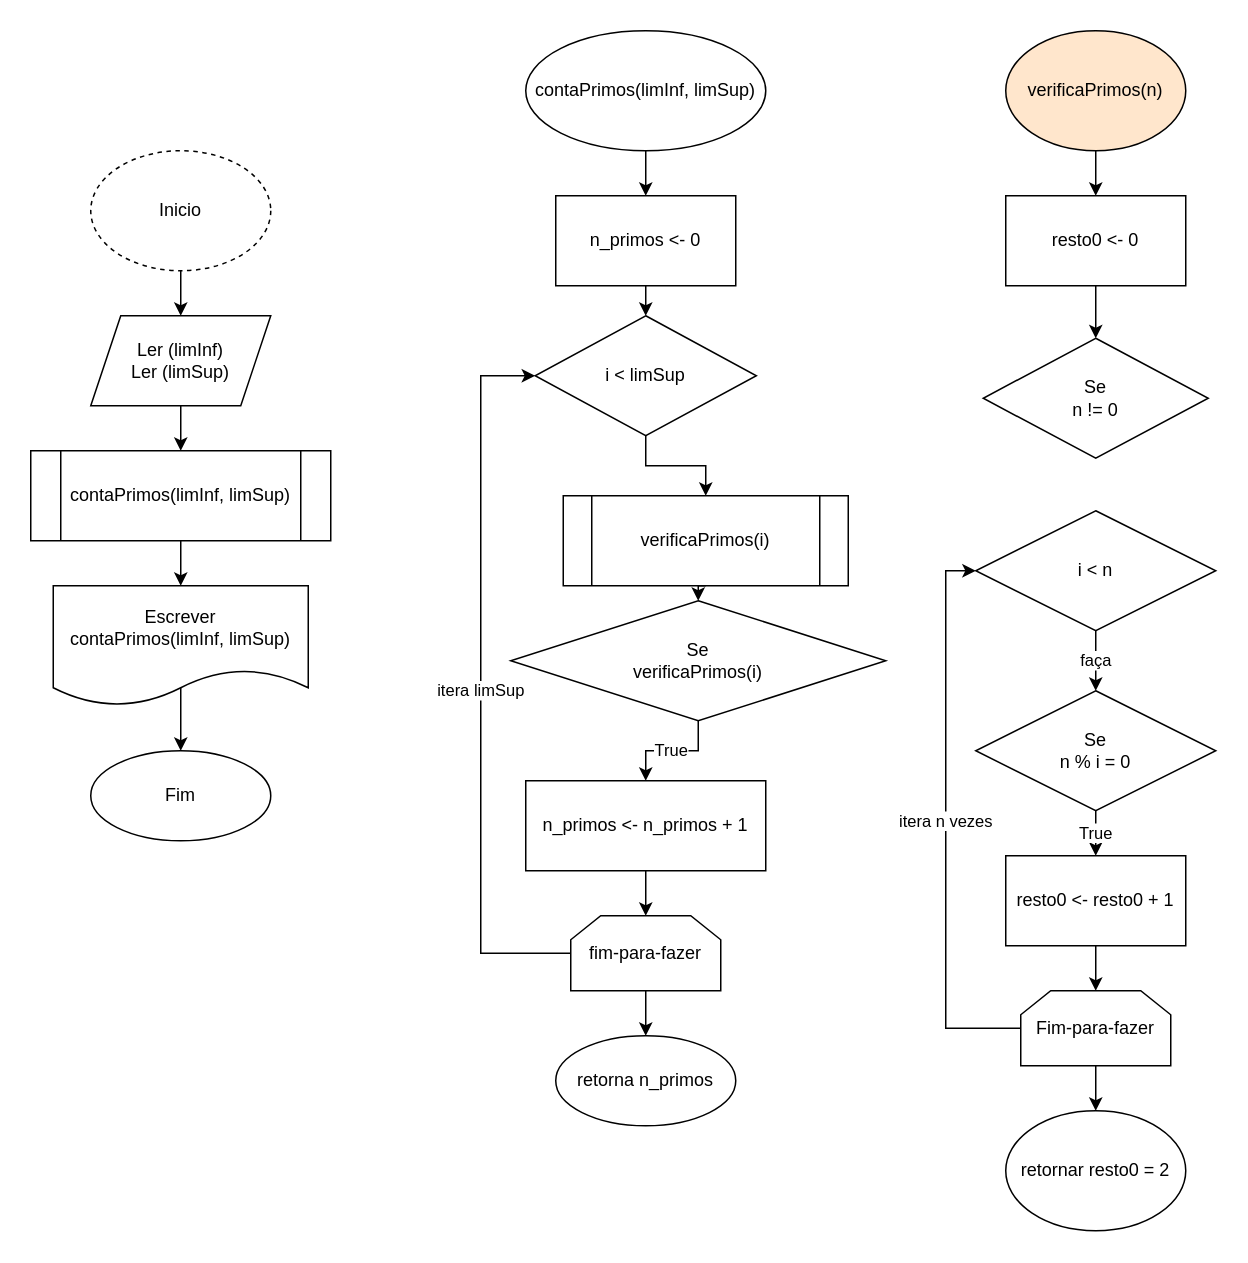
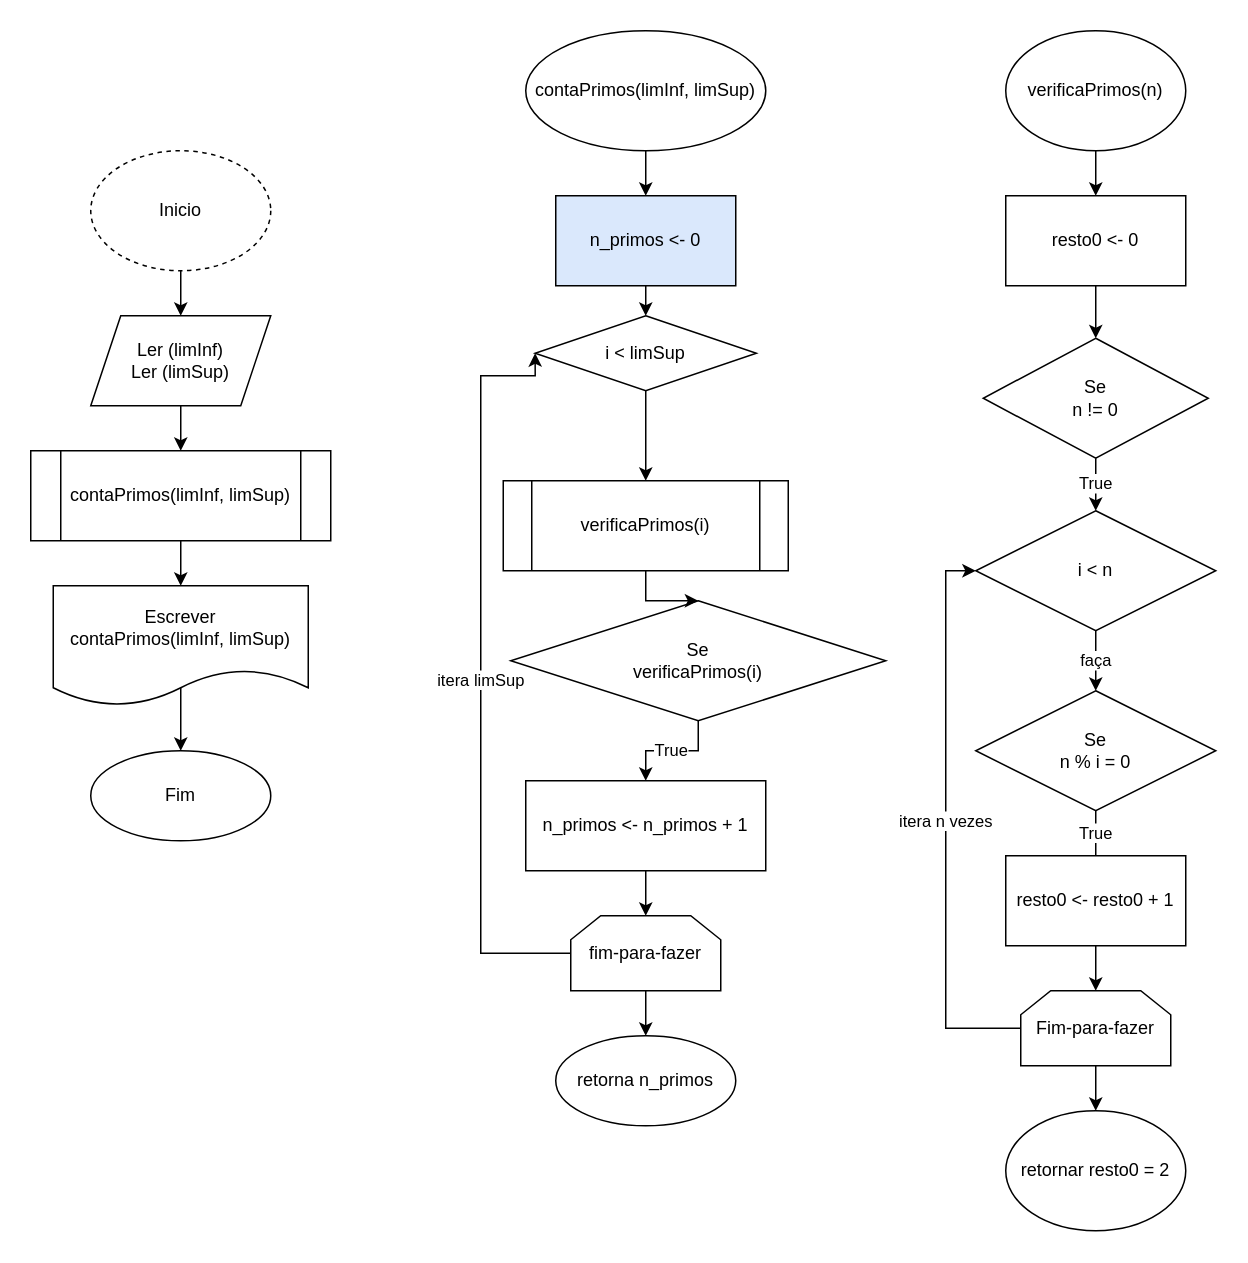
(1096, 91) -> (1096, 91)
(646, 241) -> (646, 241)
(646, 376) -> (646, 353)
none -> (1096, 486)
(706, 541) -> (646, 526)
(1096, 844) -> (1096, 848)
